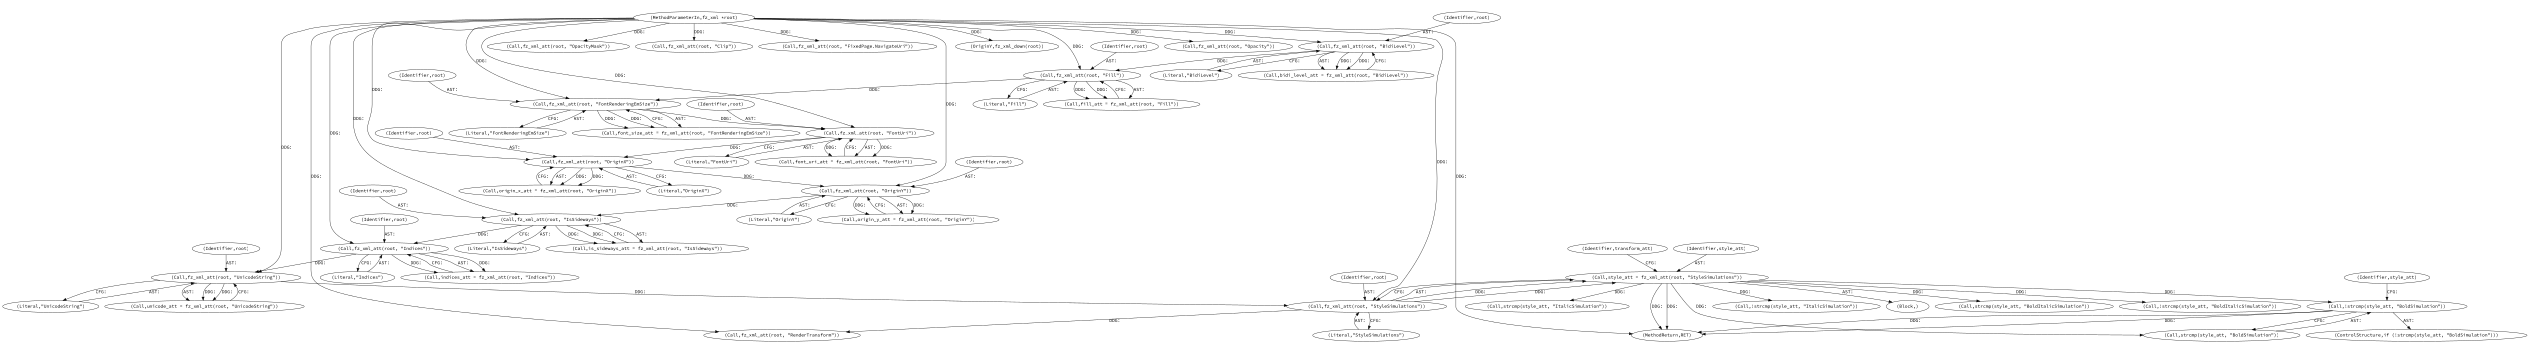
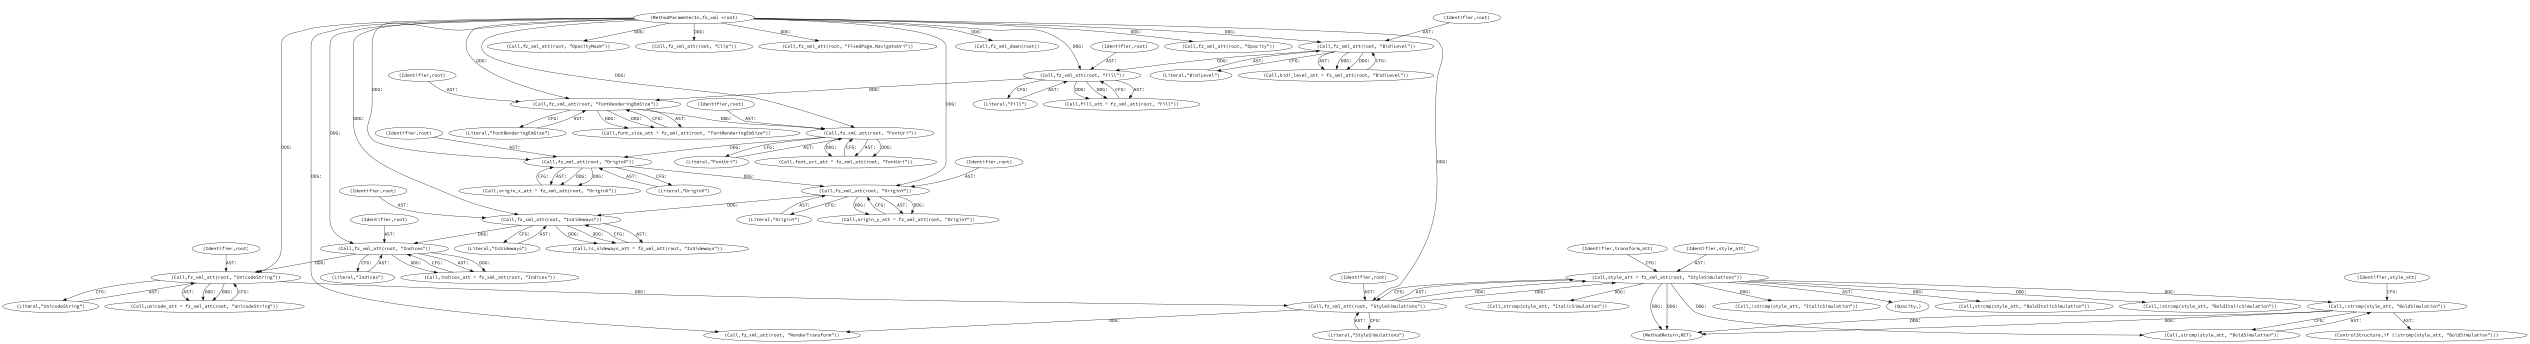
(1328, 29) -> none
(1007, 47) -> (1007, 47)
(1908, 306) -> (1908, 306)
